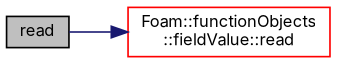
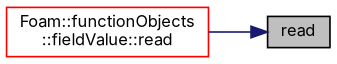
(90, 32) -> (230, 32)
